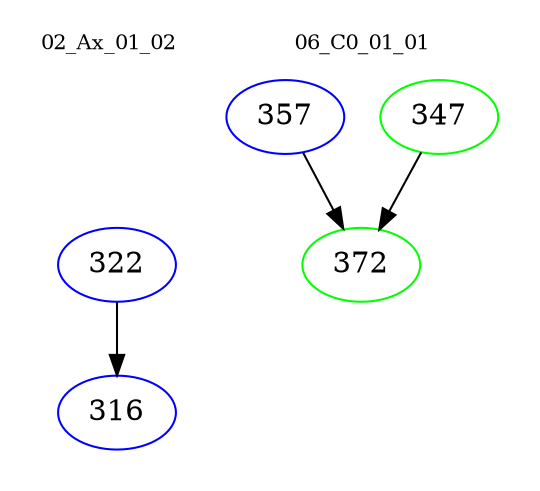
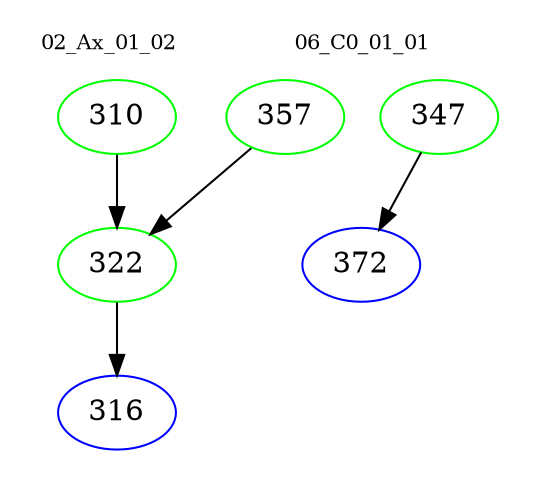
none -> (117, 117)
(285, 117) -> (285, 117)
(318, 181) -> (224, 172)
(117, 265) -> (117, 265)
(361, 265) -> (361, 265)
